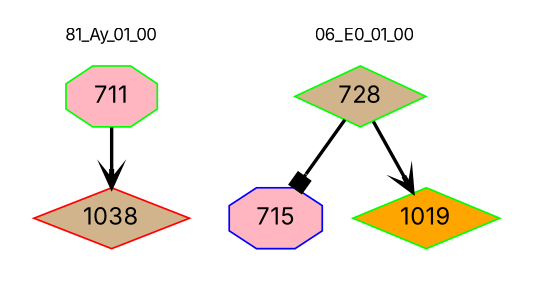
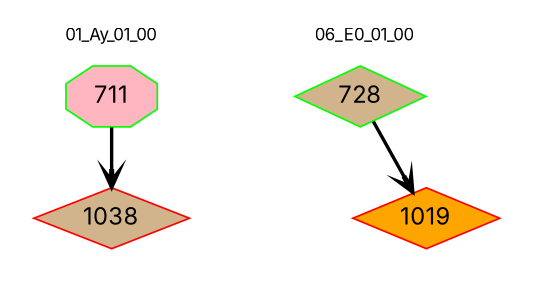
(112, 36) -> (112, 36)
(276, 218) -> none
(426, 218) -> (426, 218)
